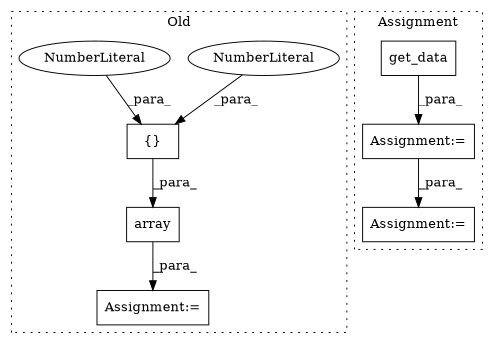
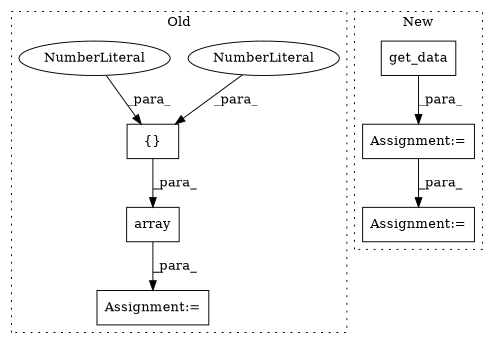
(419, 22) -> (419, 22)
